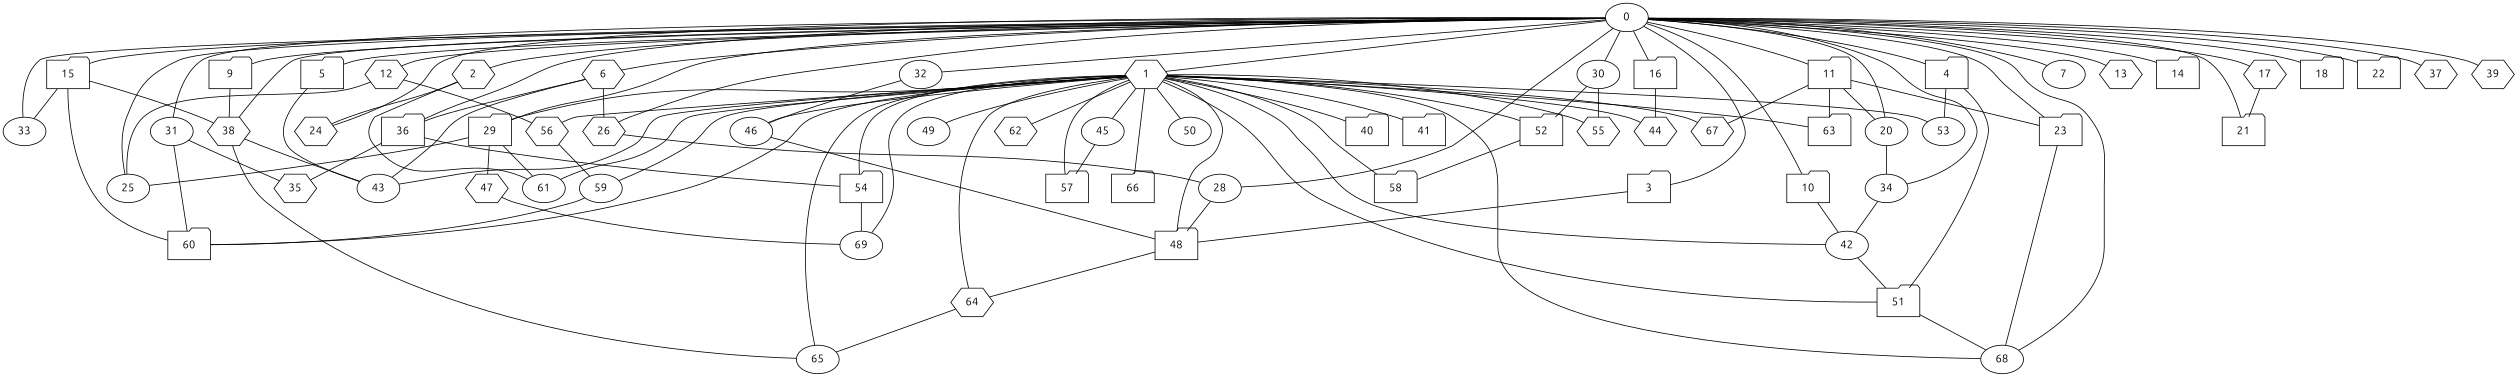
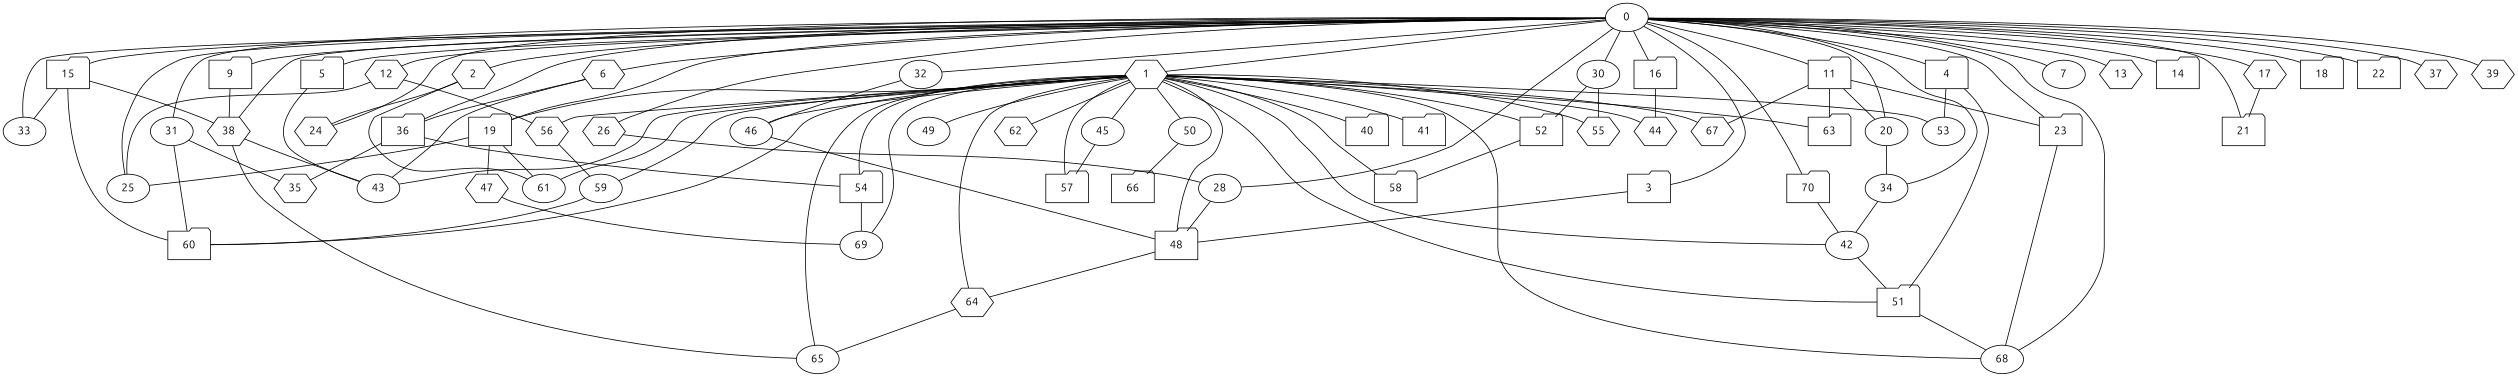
(604, 104) -> none
(490, 131) -> (490, 131)
(1140, 131) -> (1163, 159)
(1808, 188) -> (1808, 188)
